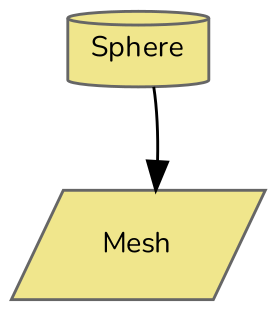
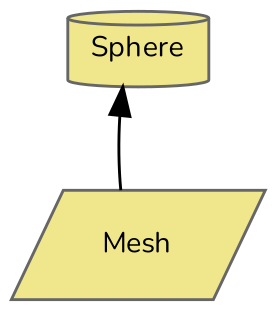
(157, 124) -> (119, 153)
